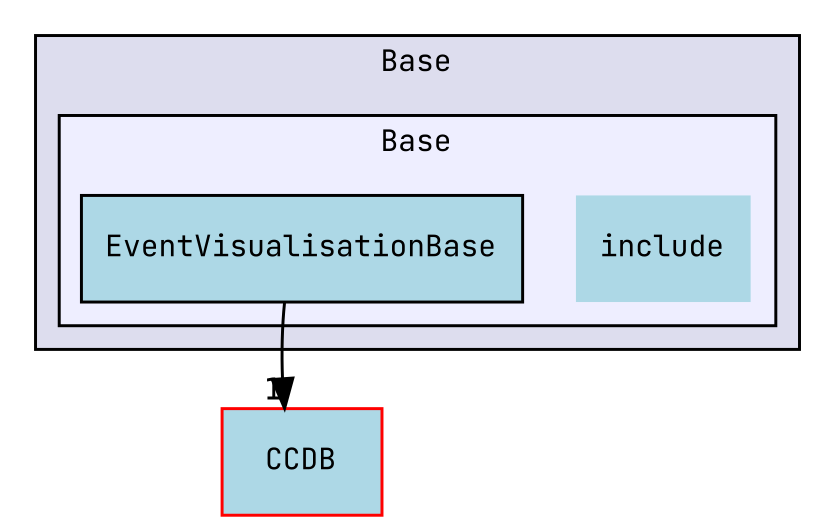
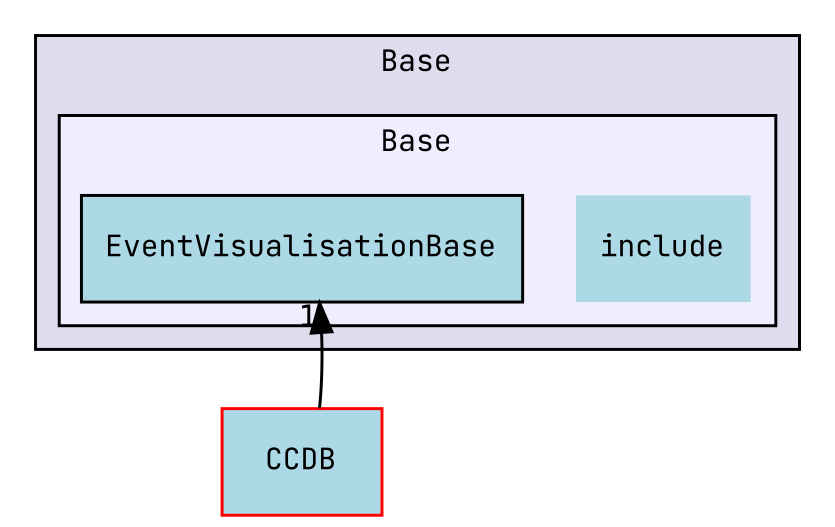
(282, 341) -> (322, 371)
